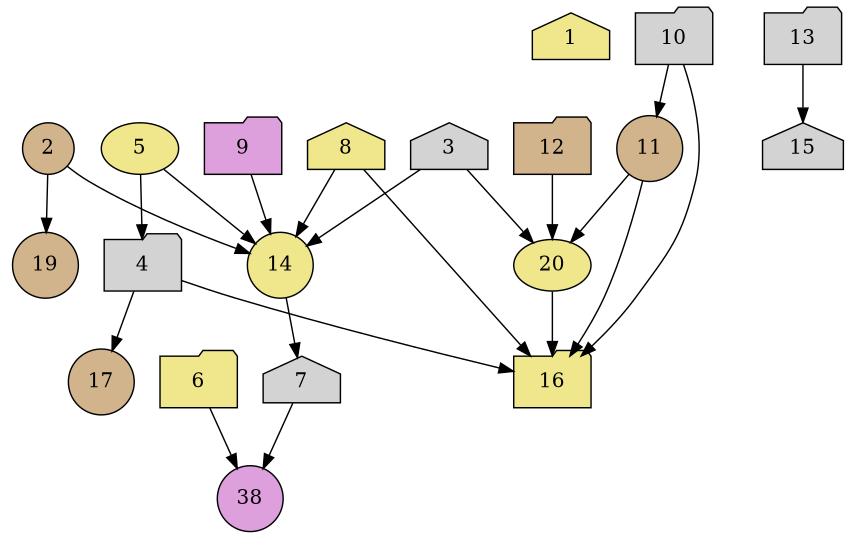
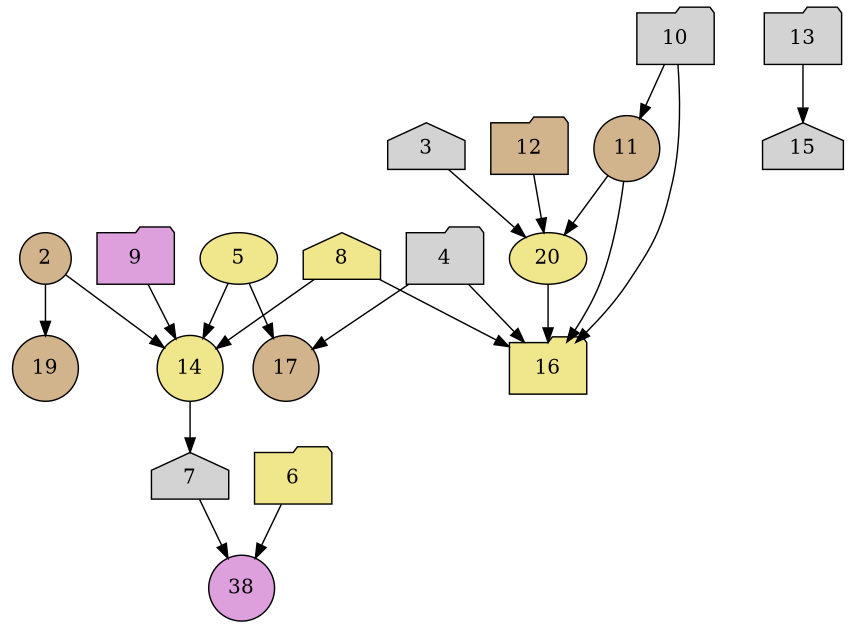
(571, 39) -> none
(141, 198) -> (258, 304)
(369, 204) -> none
